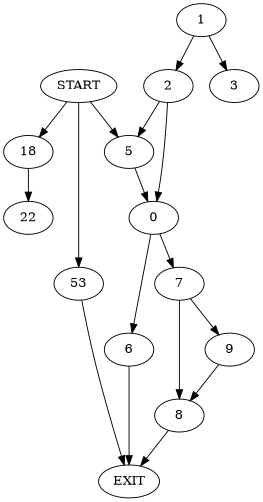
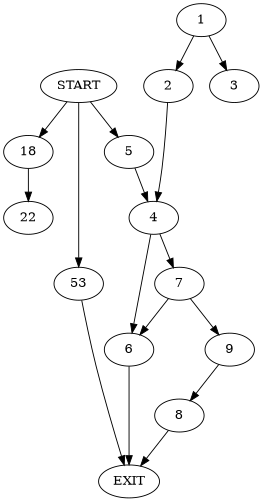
(151, 115) -> none
(154, 218) -> (154, 218)
(179, 345) -> (157, 313)
